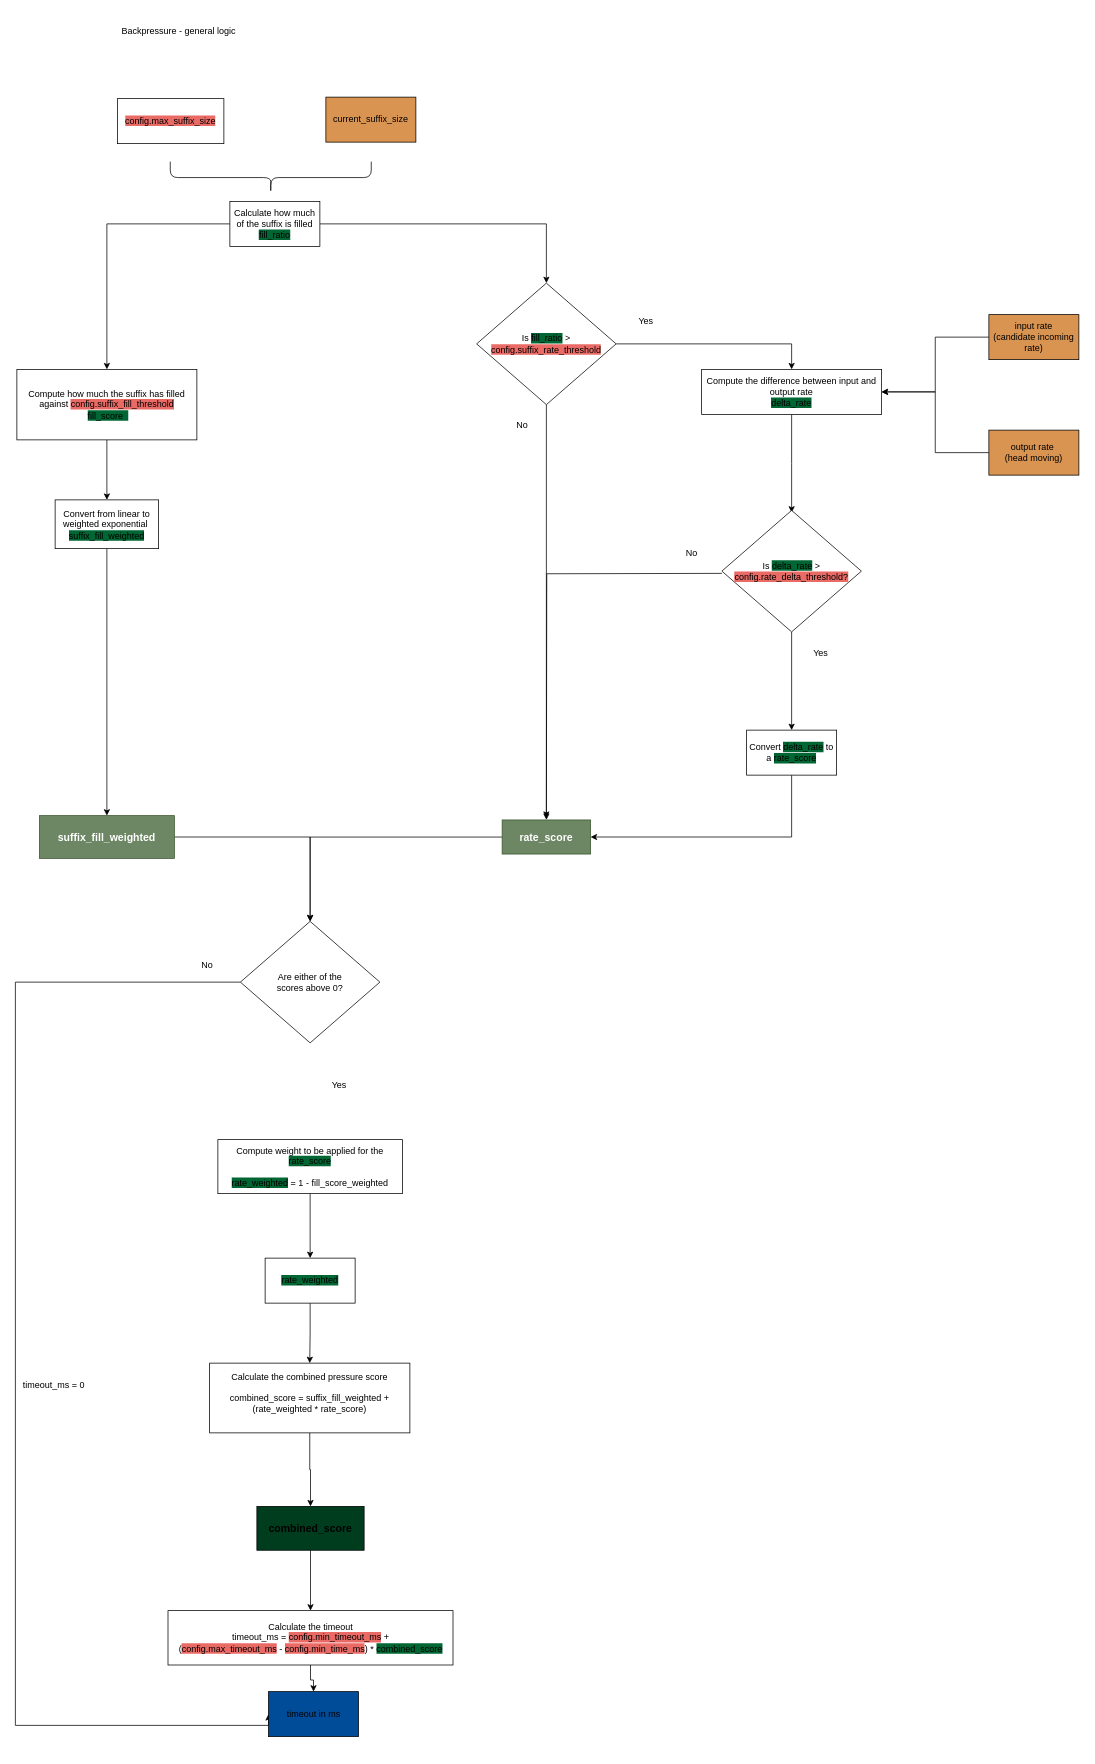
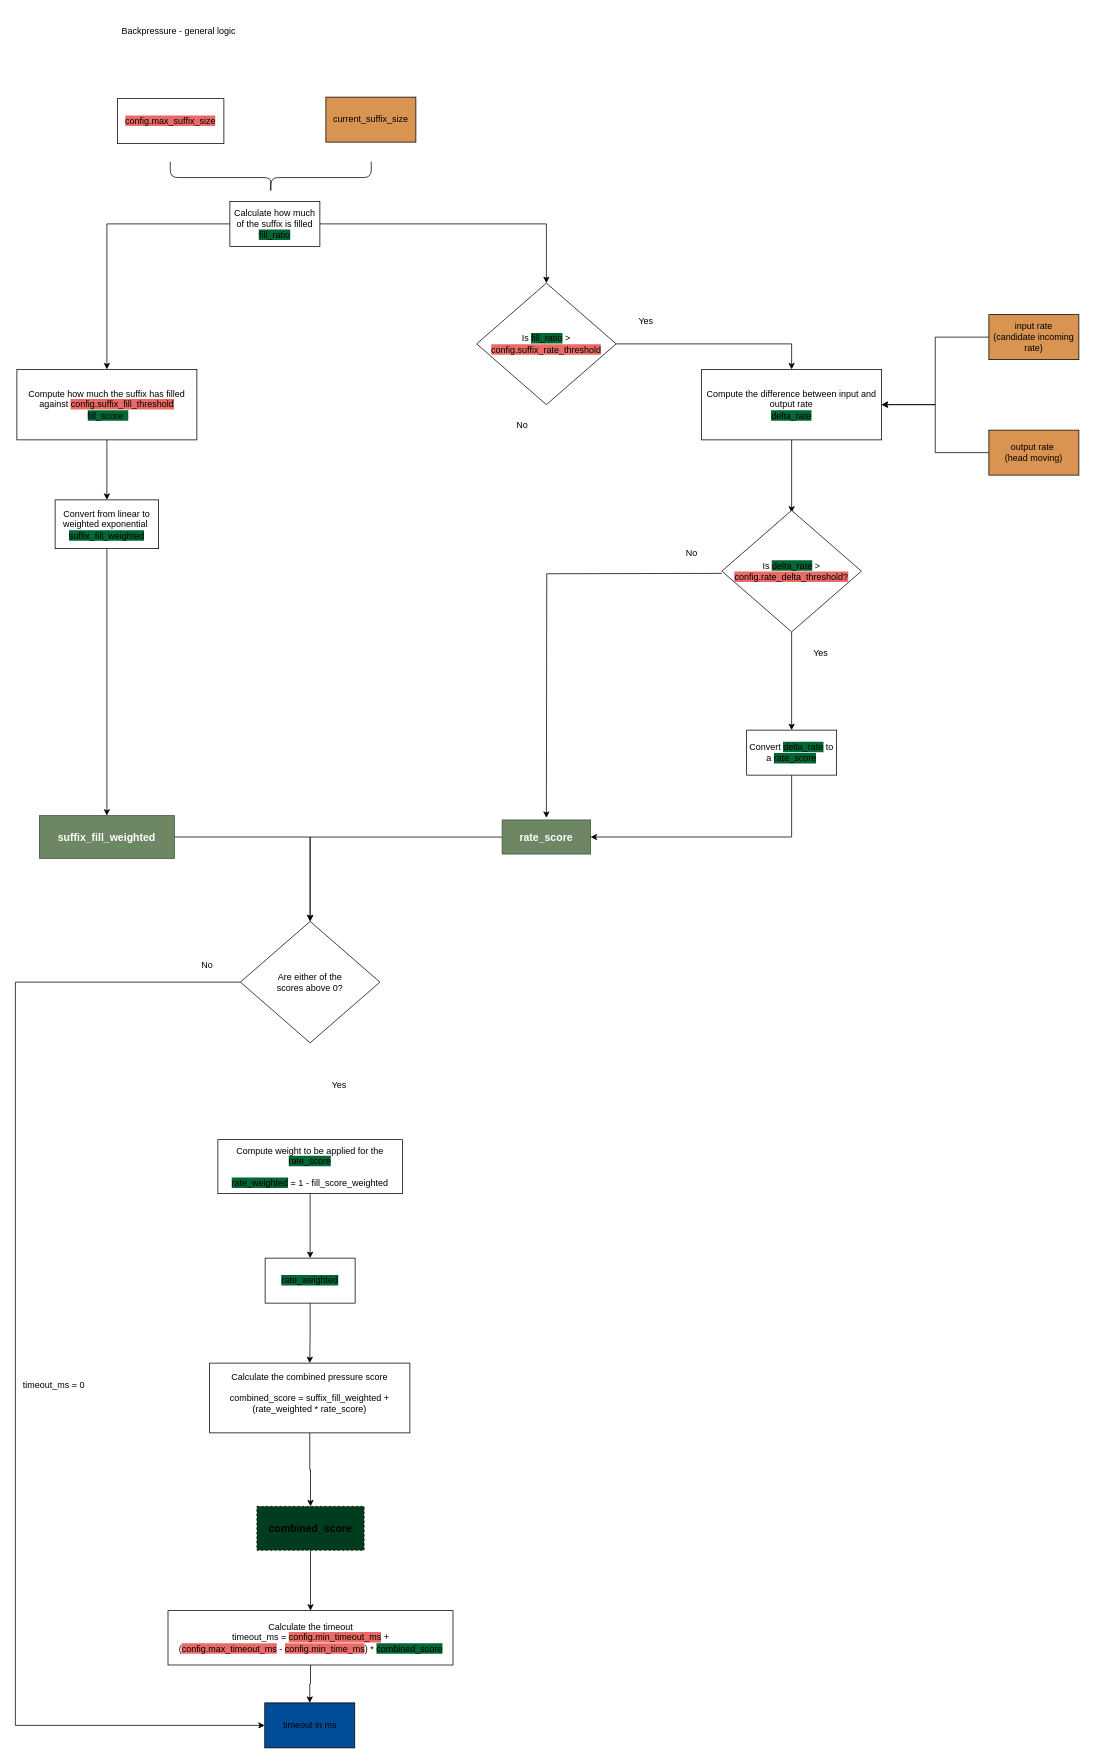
(792, 392) -> (792, 405)
(546, 488) -> none
(311, 1528) -> (311, 1528)
(314, 1714) -> (310, 1725)
